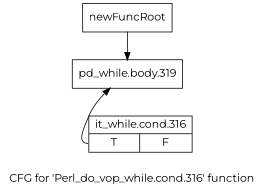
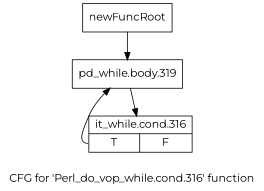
none -> (133, 98)
